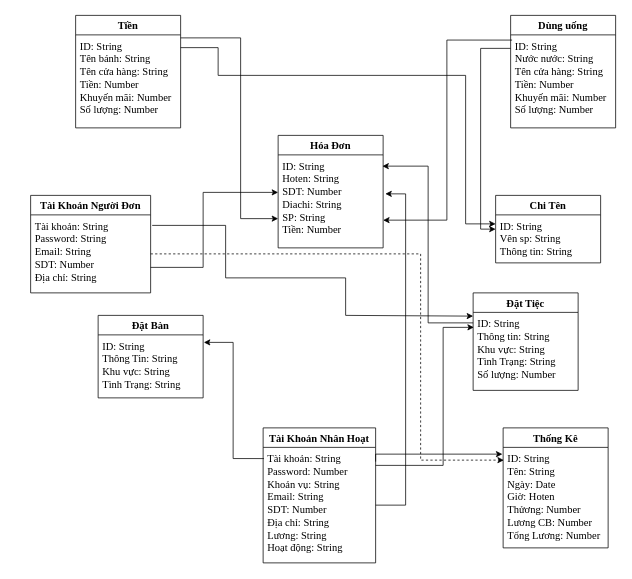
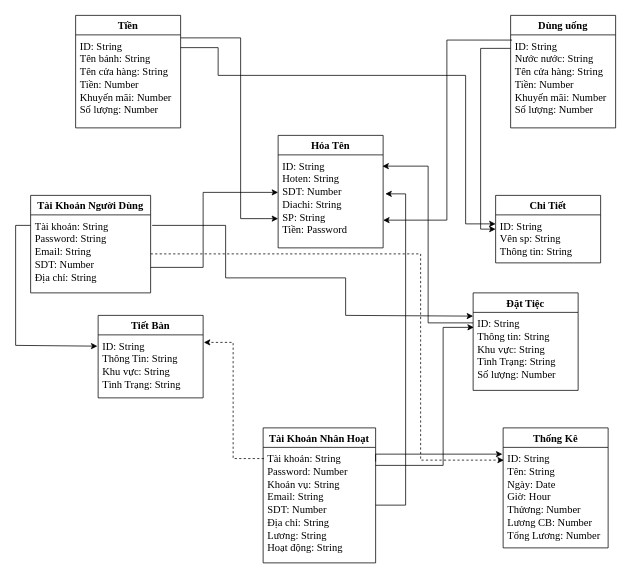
(330, 146) -> (330, 146)
(307, 166) -> (307, 166)
(90, 206) -> (90, 206)
(548, 206) -> (548, 206)
none -> (15, 302)
(150, 326) -> (150, 326)
(233, 403) -> (233, 403)
(532, 459) -> (532, 459)
